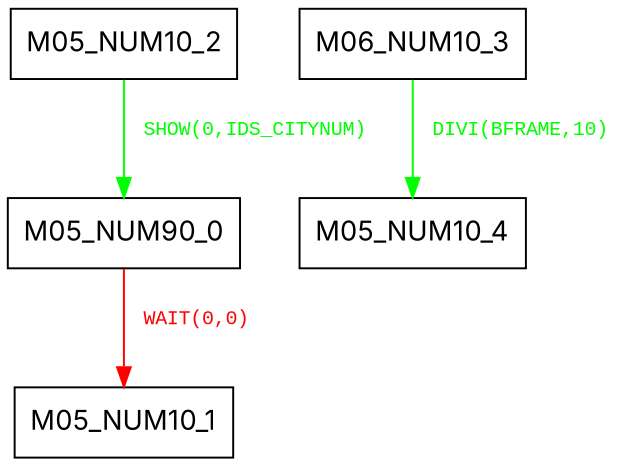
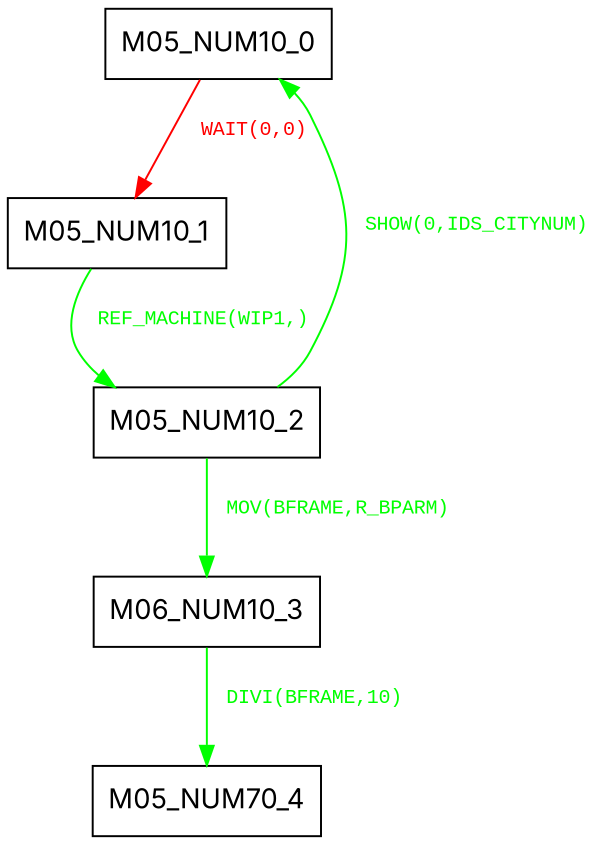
(124, 233) -> (219, 44)
(413, 233) -> (207, 801)
none -> (71, 325)
none -> (207, 507)
